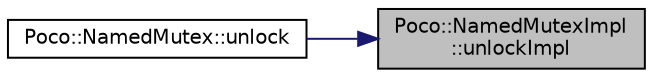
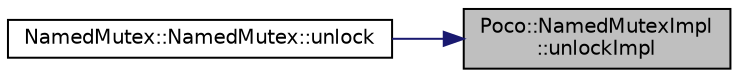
(157, 39) -> (200, 39)
